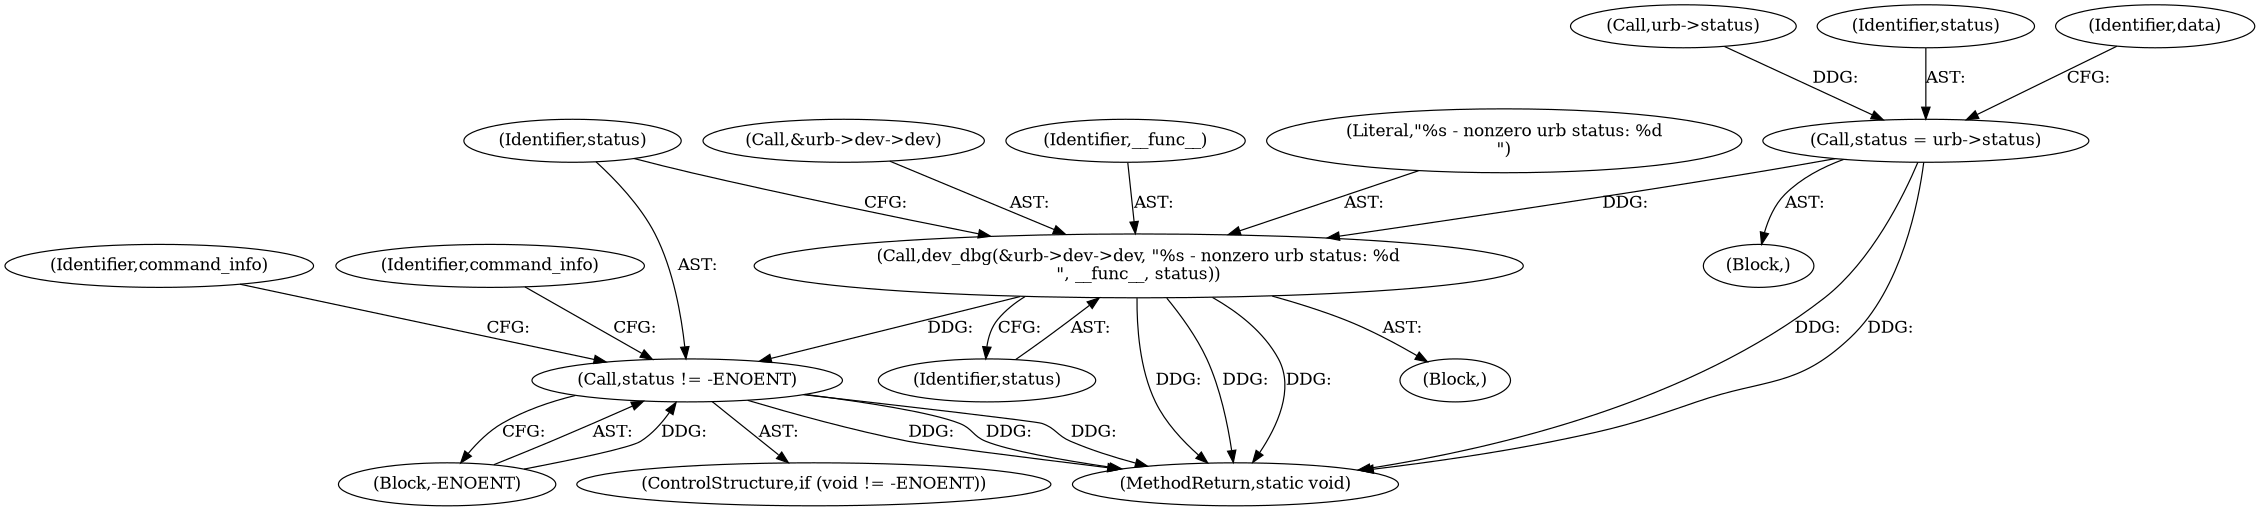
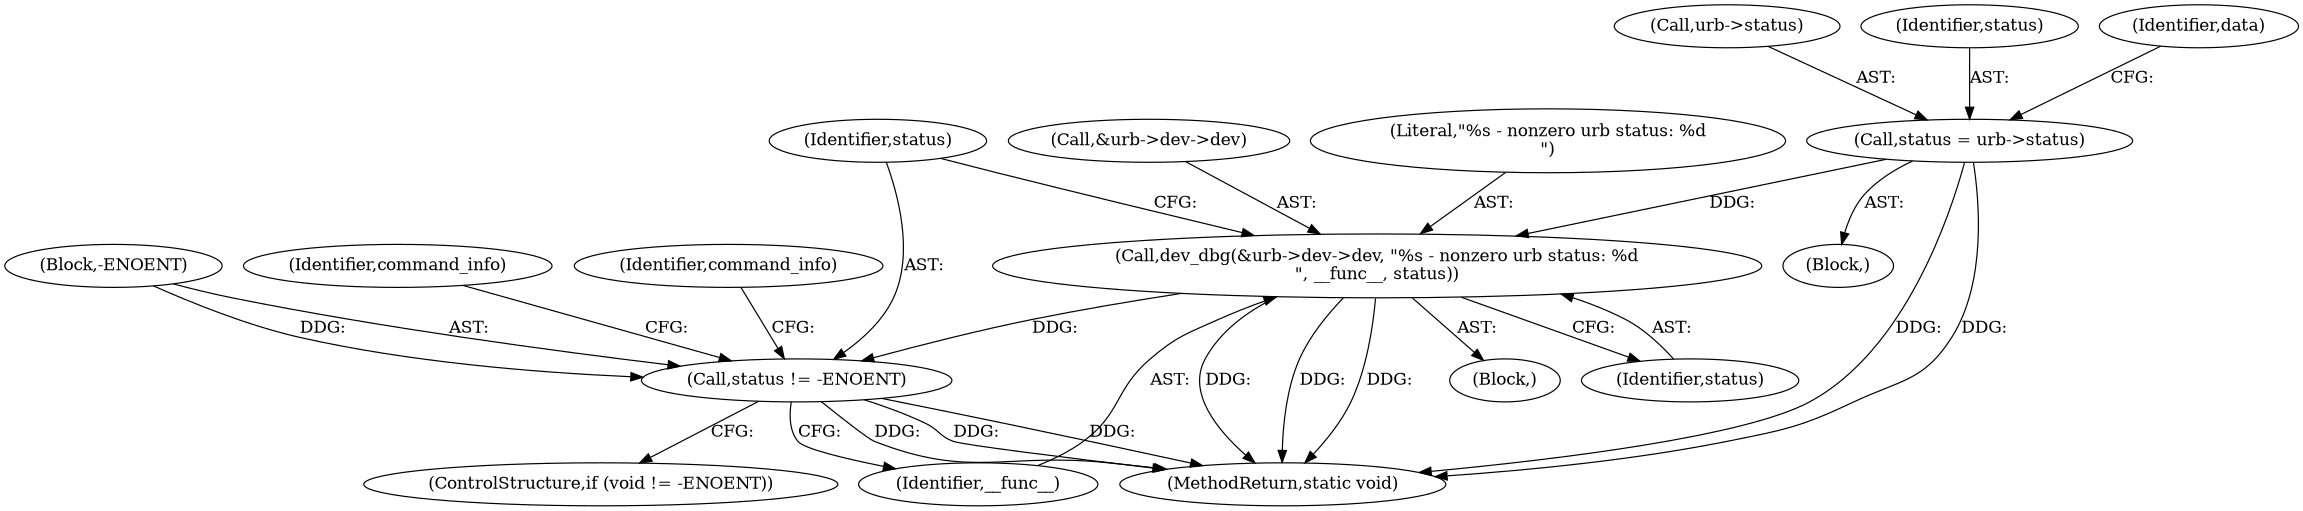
(1838, 78) -> (1879, 78)
(517, 416) -> (820, 451)
(782, 432) -> (735, 432)
